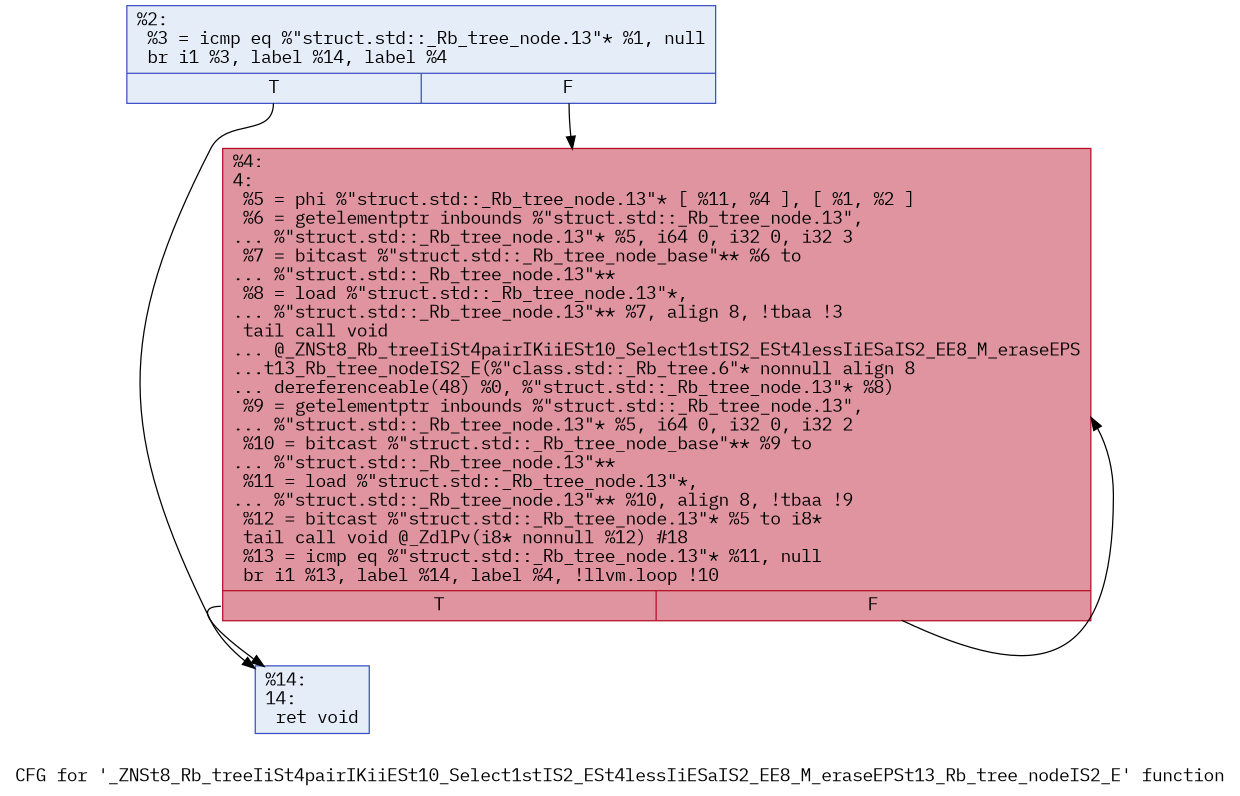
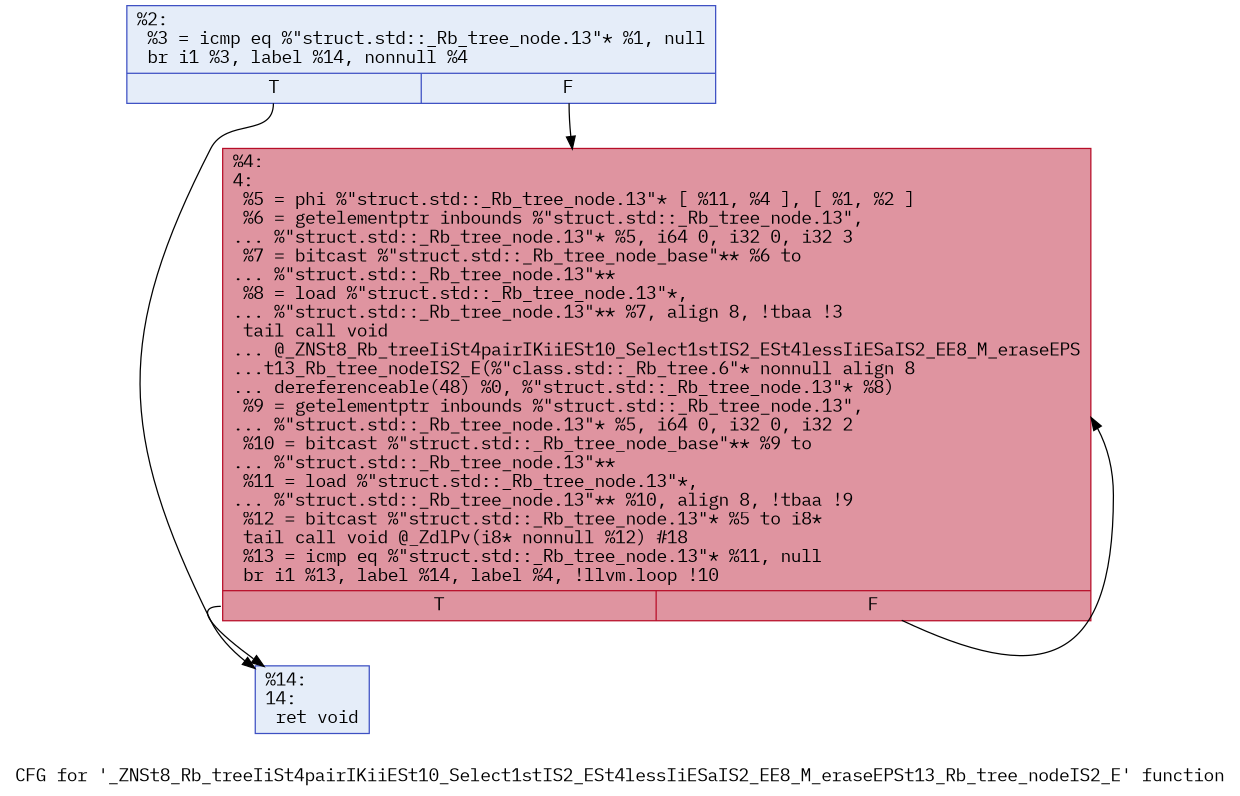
(292, 58) -> (303, 58)
